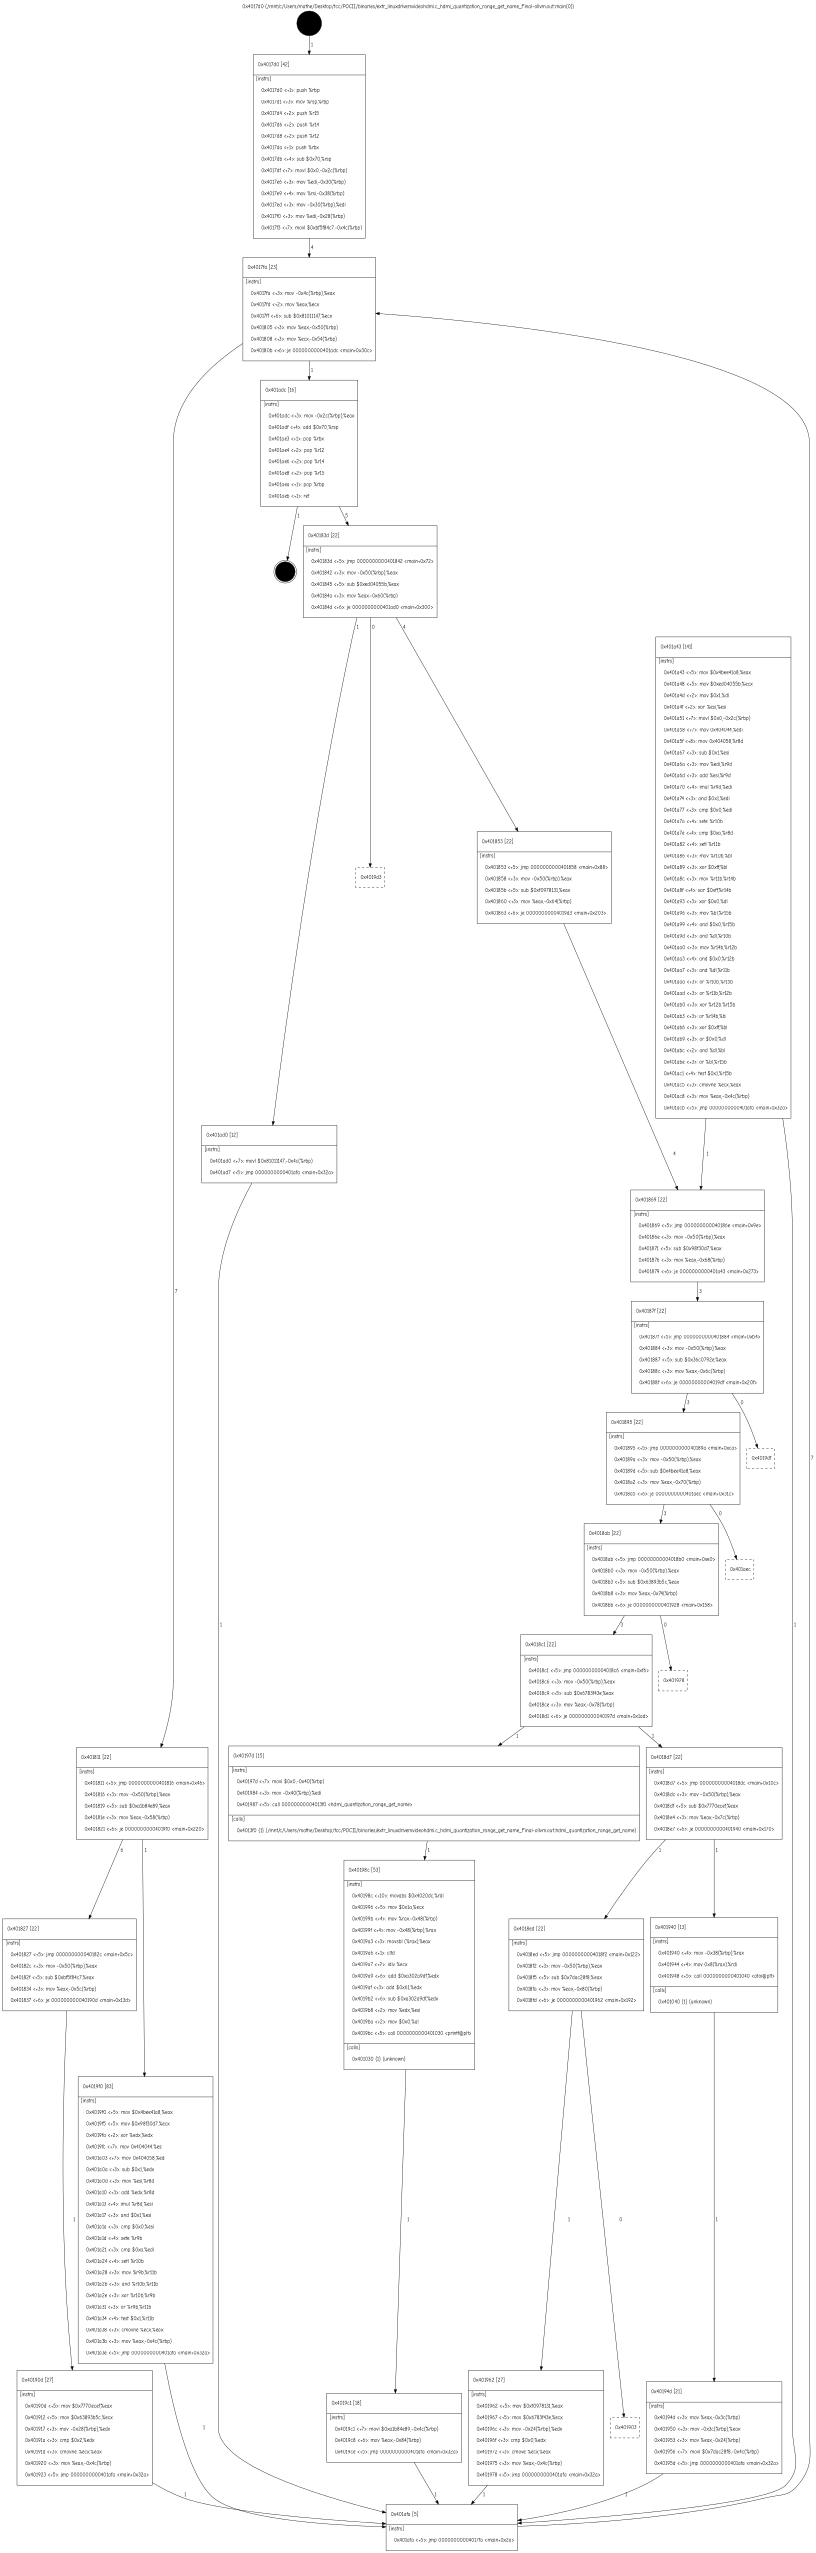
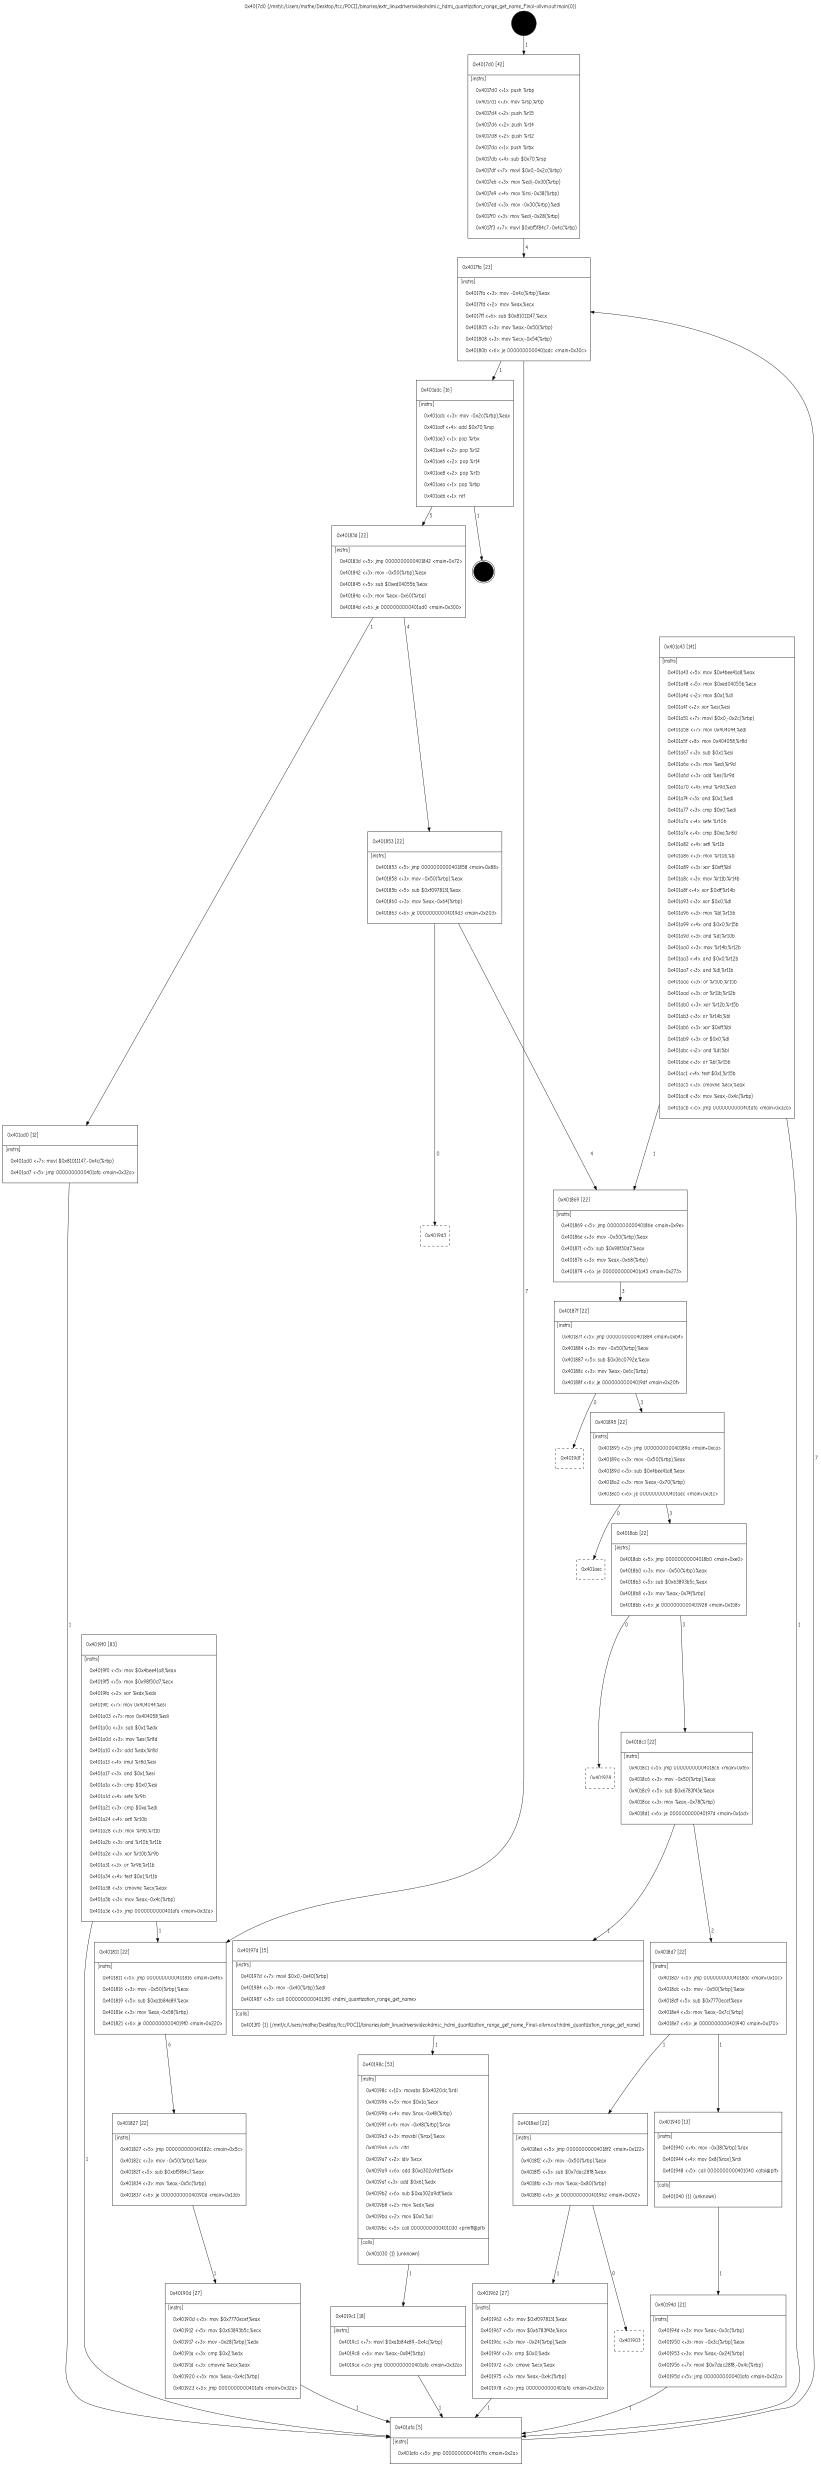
(370, 741) -> (435, 1073)
(652, 1736) -> (712, 1931)
(144, 1956) -> (157, 1930)
